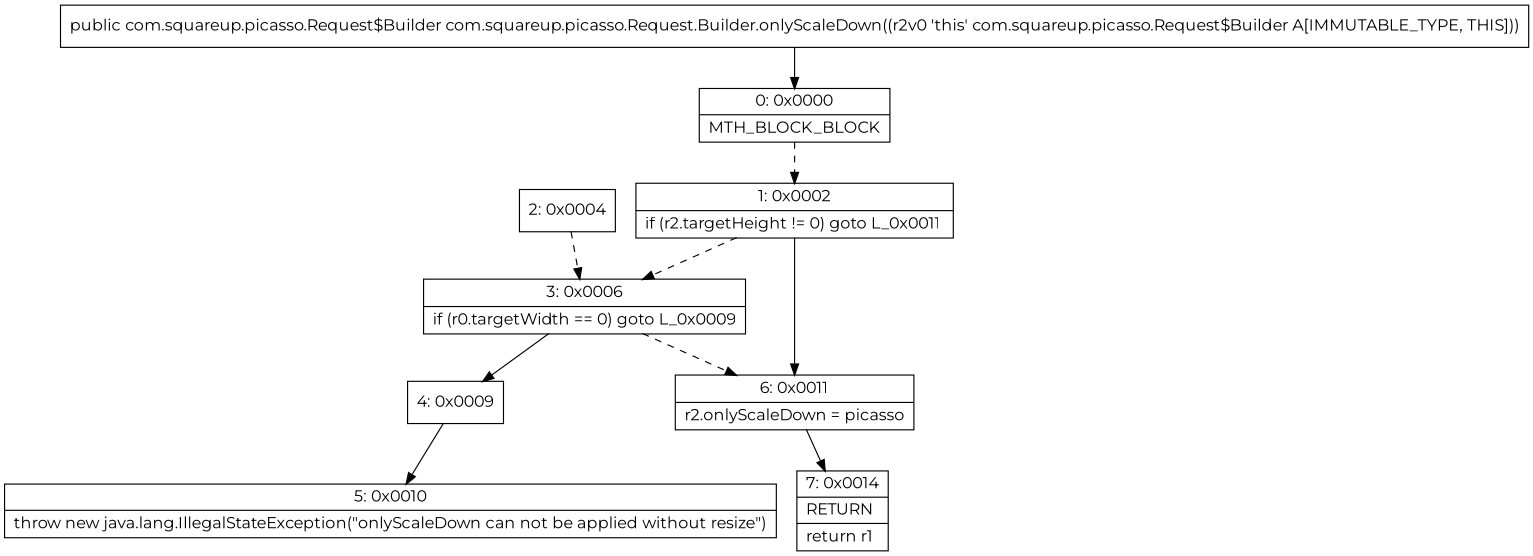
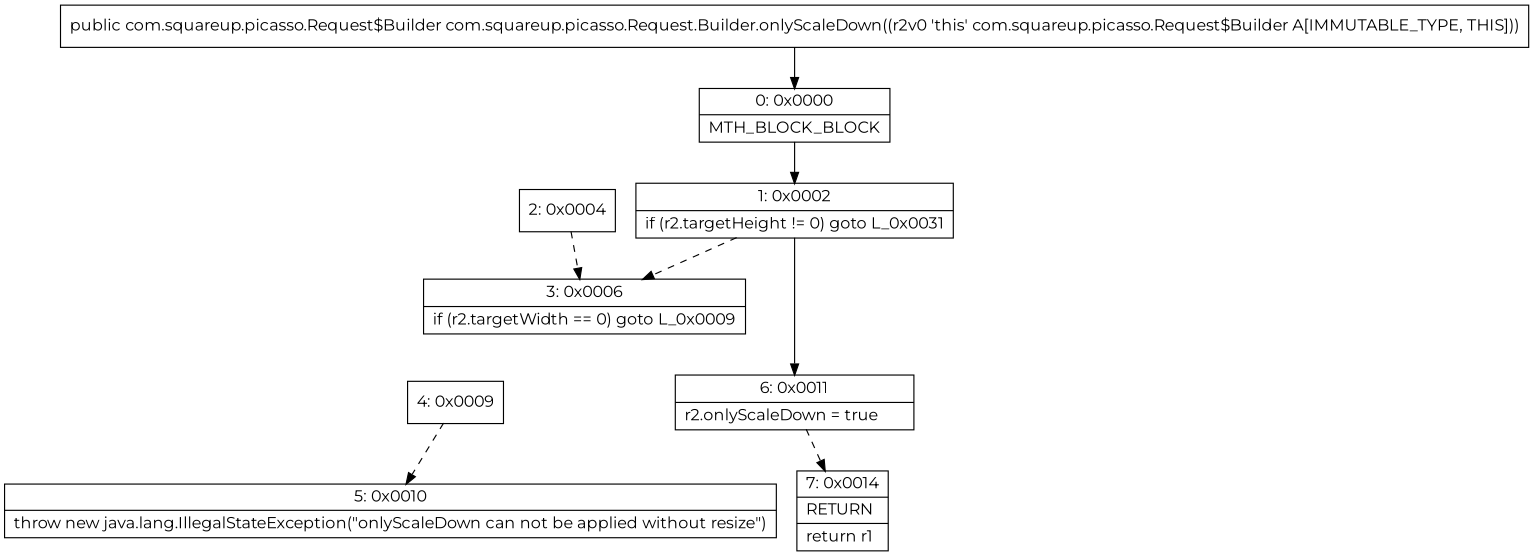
(795, 157) -> (795, 157)
(793, 224) -> (795, 224)
(585, 320) -> (584, 320)
(684, 352) -> none
(520, 354) -> none
(795, 416) -> (781, 416)
(813, 445) -> (813, 445)
(428, 449) -> (428, 449)
